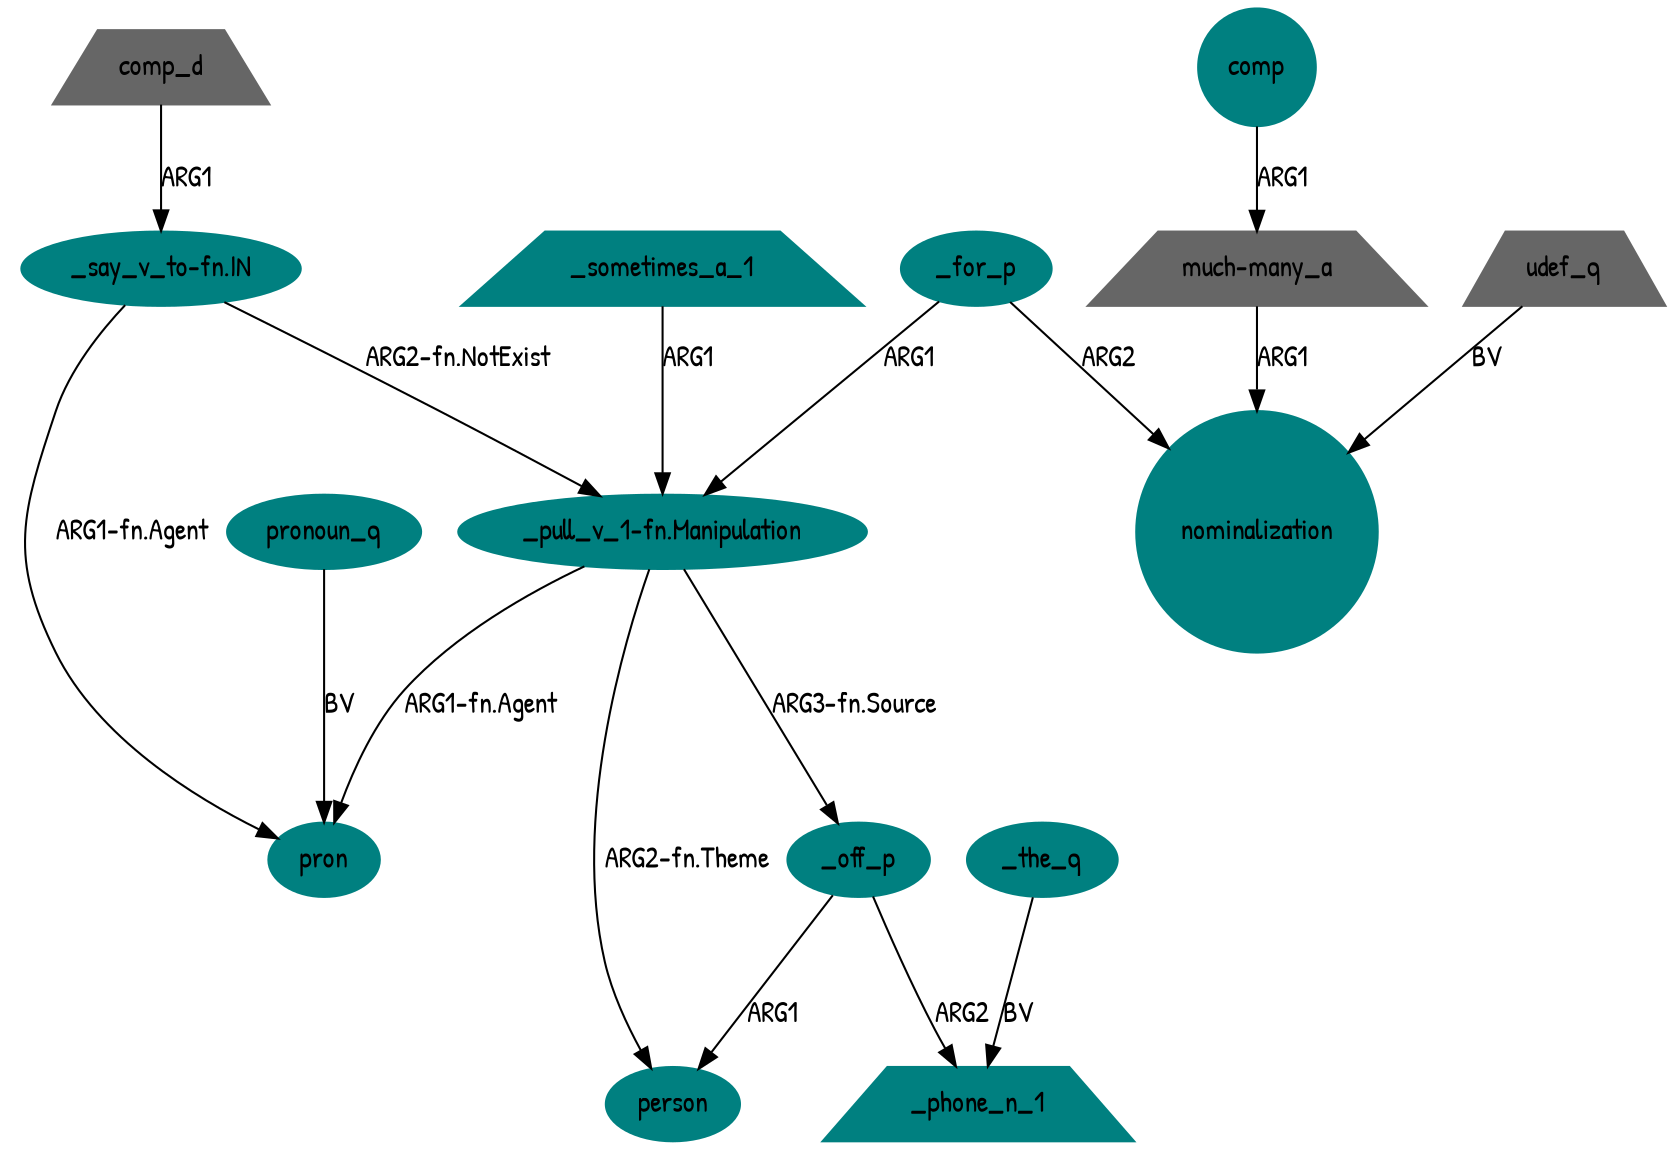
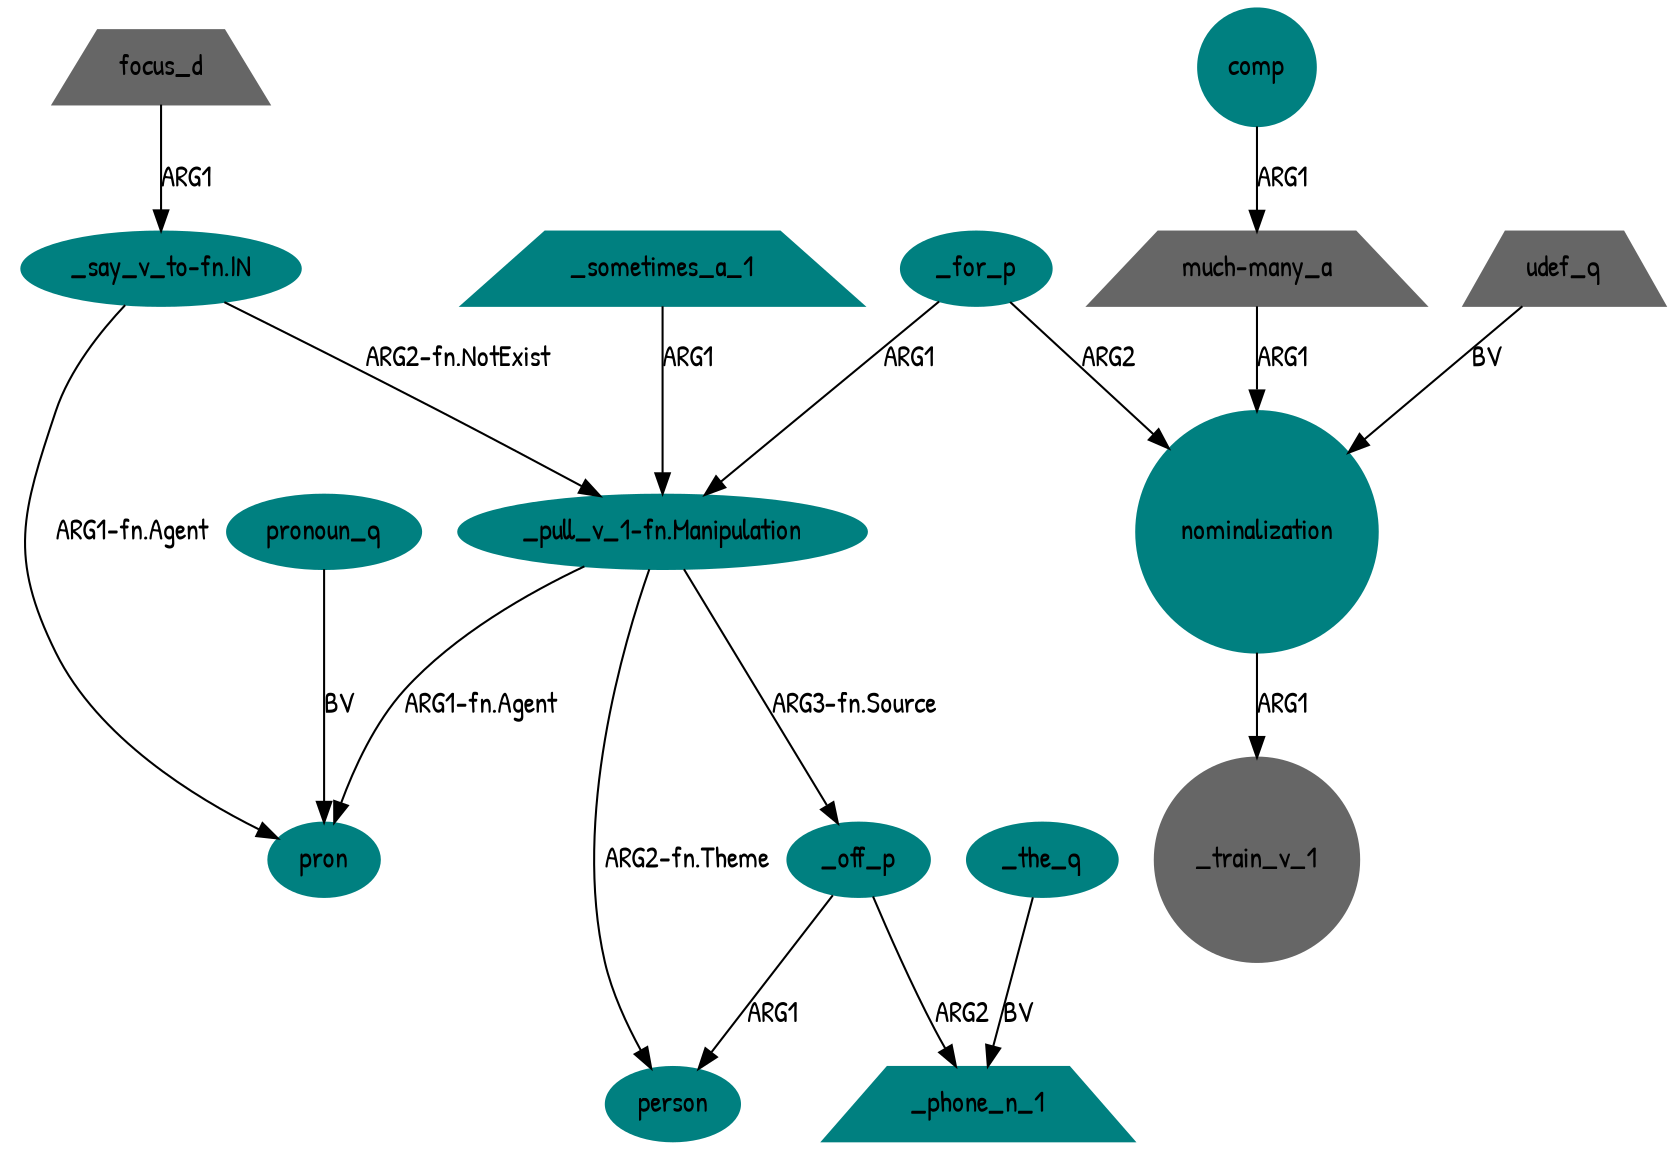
(161, 67) -> (161, 67)
none -> (1257, 860)
